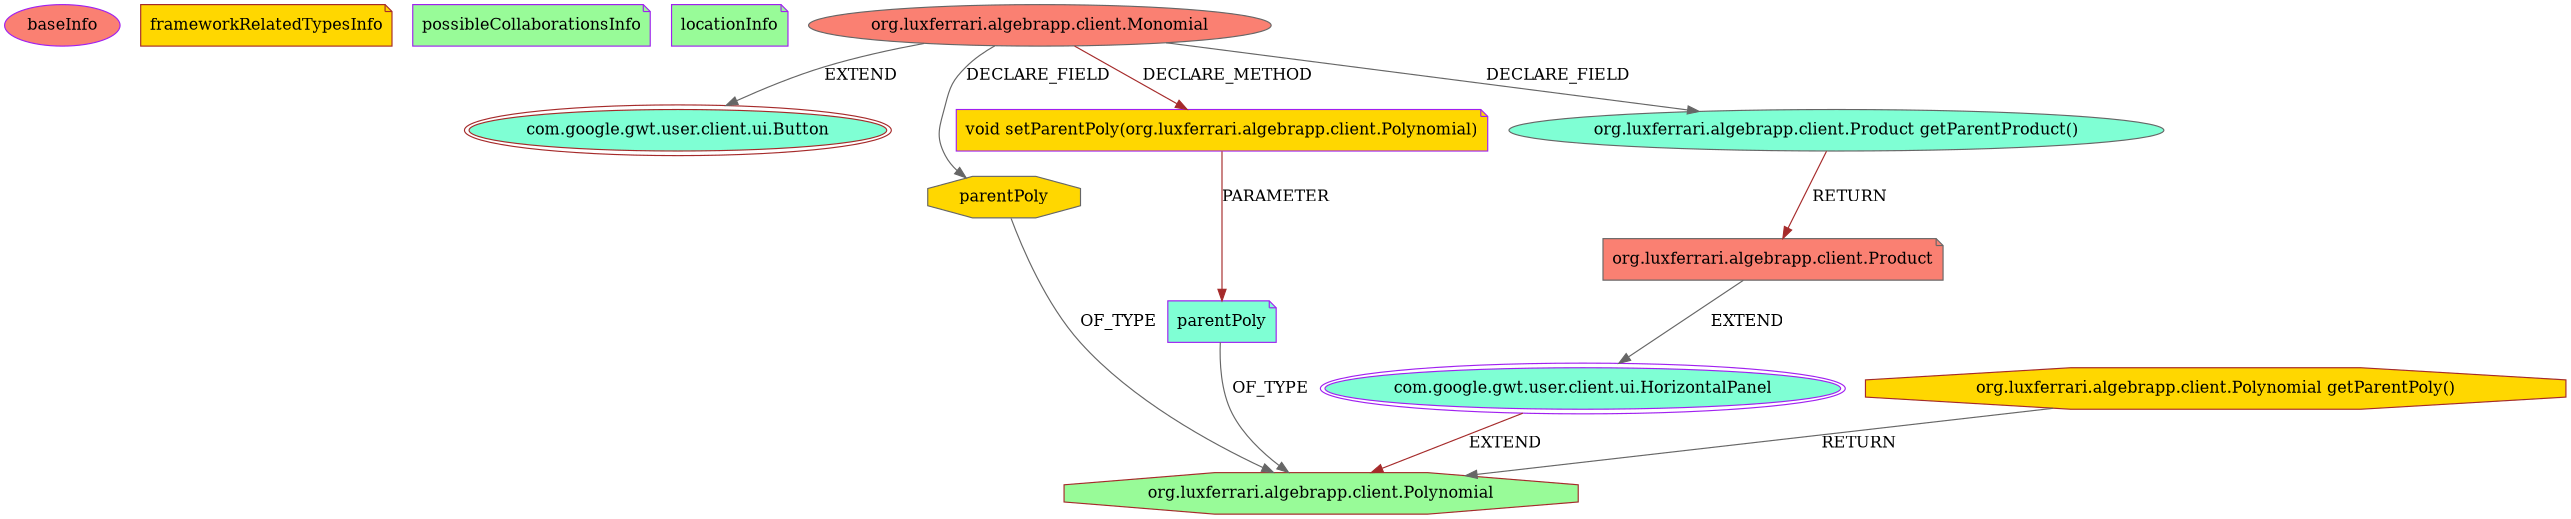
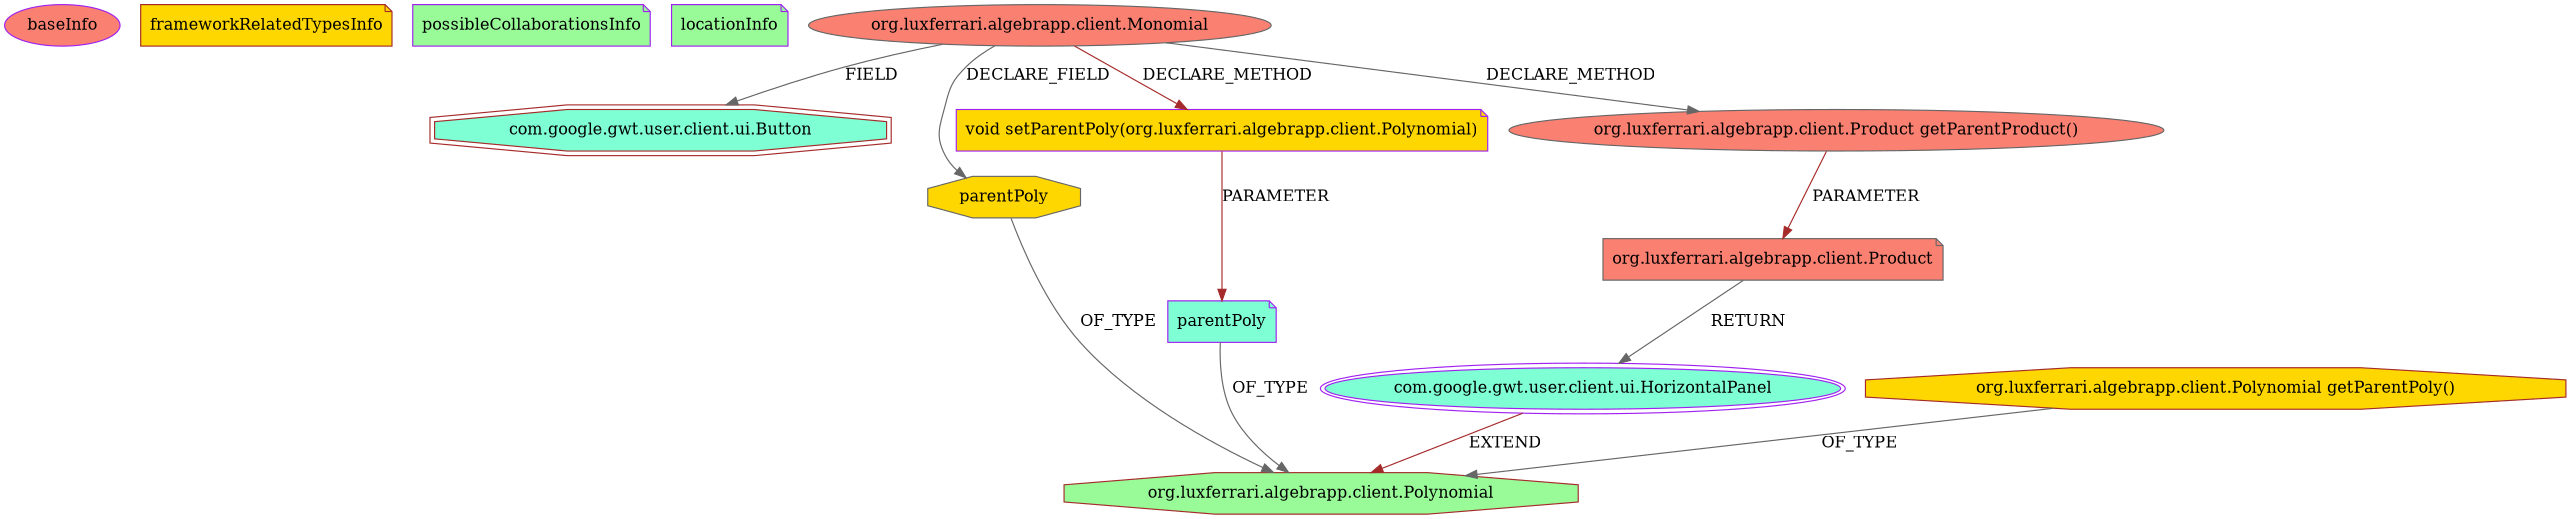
(861, 76) -> (872, 76)
(1558, 76) -> (1571, 76)
(678, 130) -> (661, 130)
(1836, 130) -> (1836, 130)
(1850, 197) -> (1866, 197)
(1748, 322) -> (1748, 322)
(1859, 443) -> (1860, 443)
